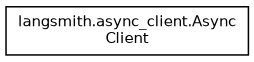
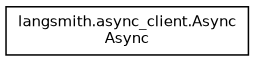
(127, 31) -> (127, 31)
